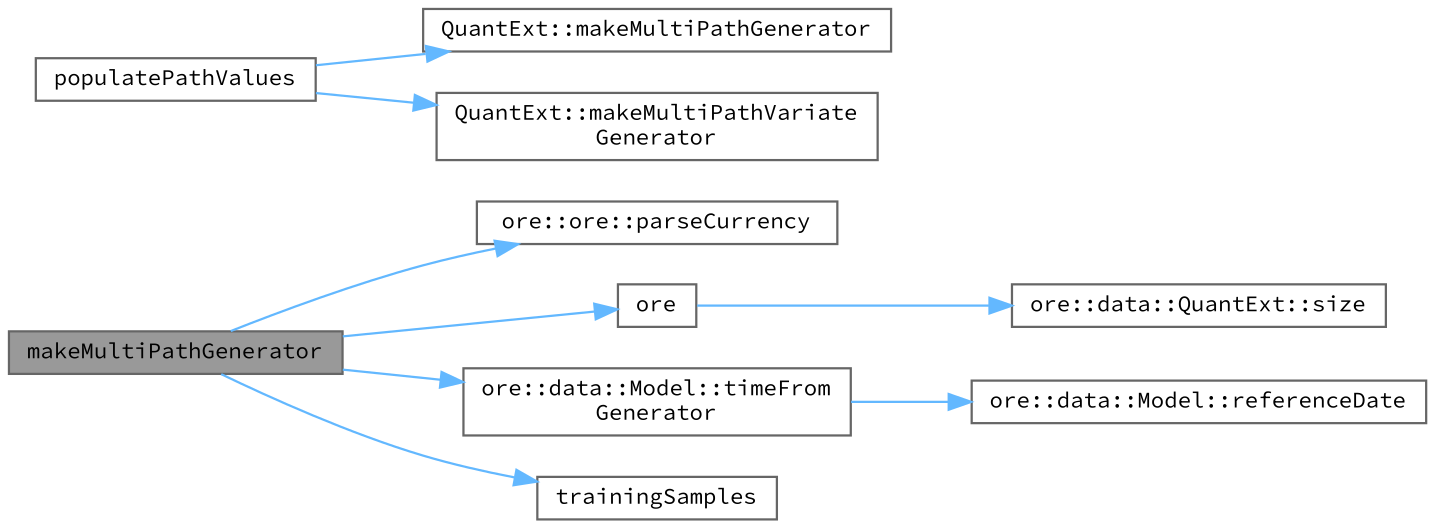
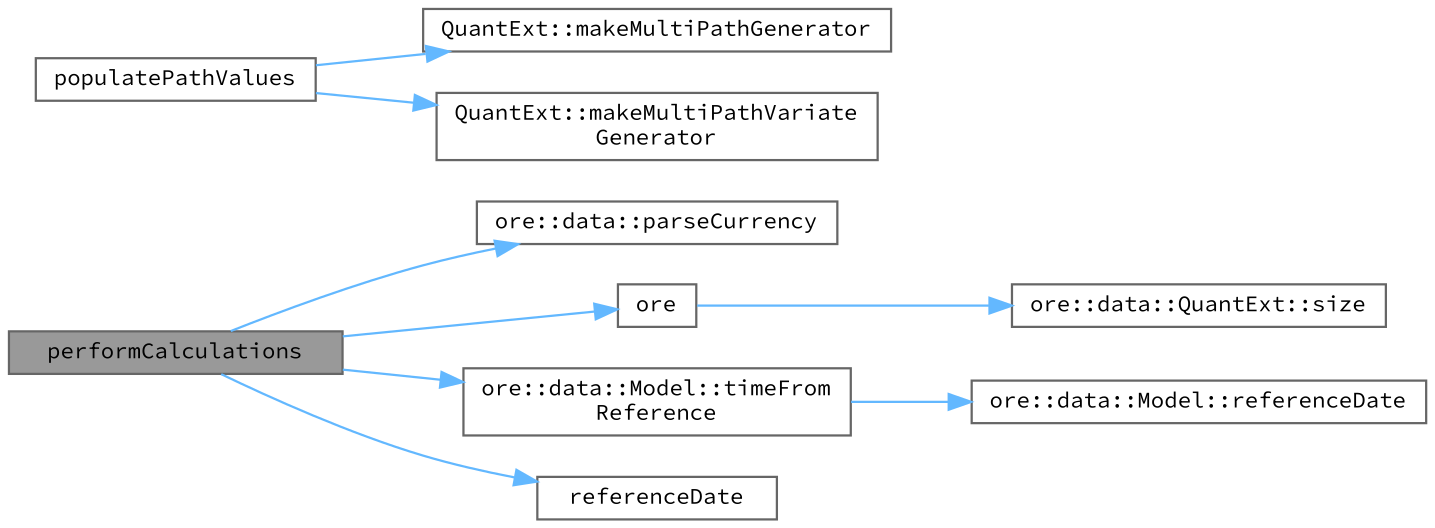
(657, 223) -> (657, 223)
(176, 353) -> (176, 353)
(657, 402) -> (657, 402)
(657, 498) -> (657, 498)
